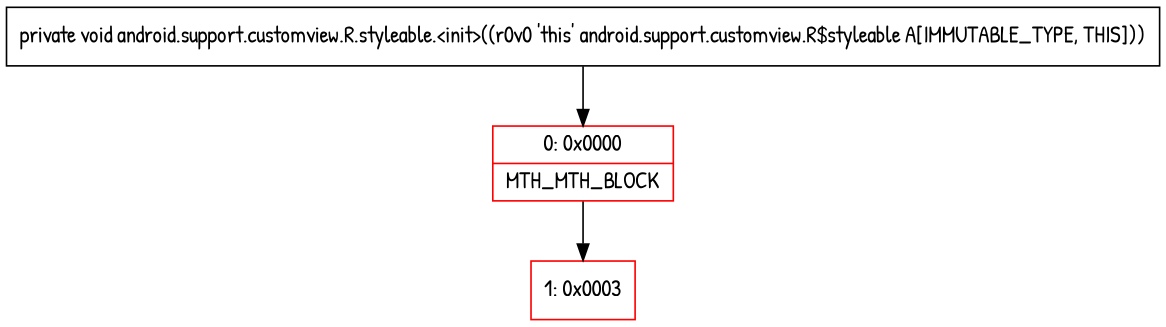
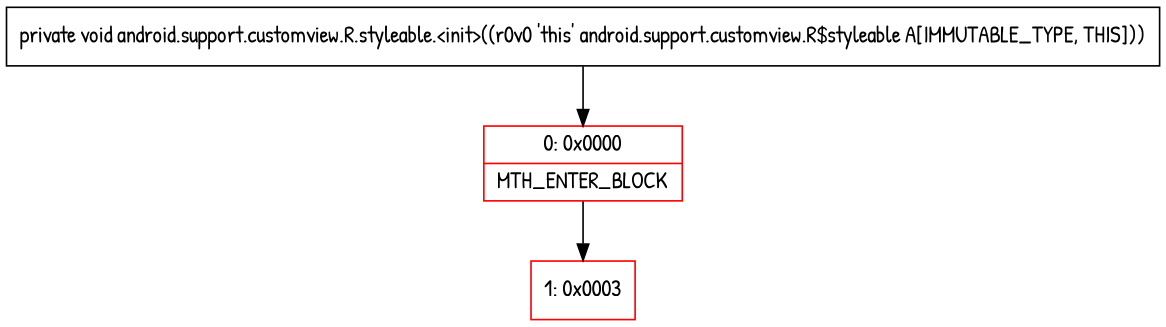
(583, 181) -> (583, 181)
